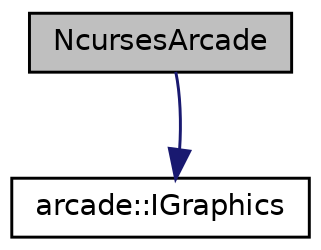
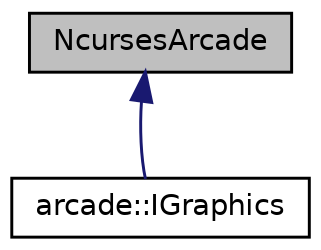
(180, 111) -> (141, 140)
